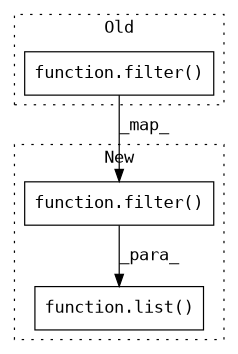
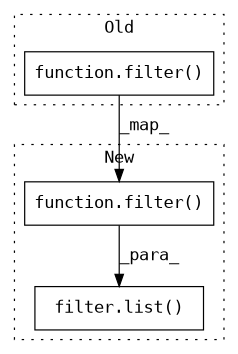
(119, 308) -> (119, 308)
